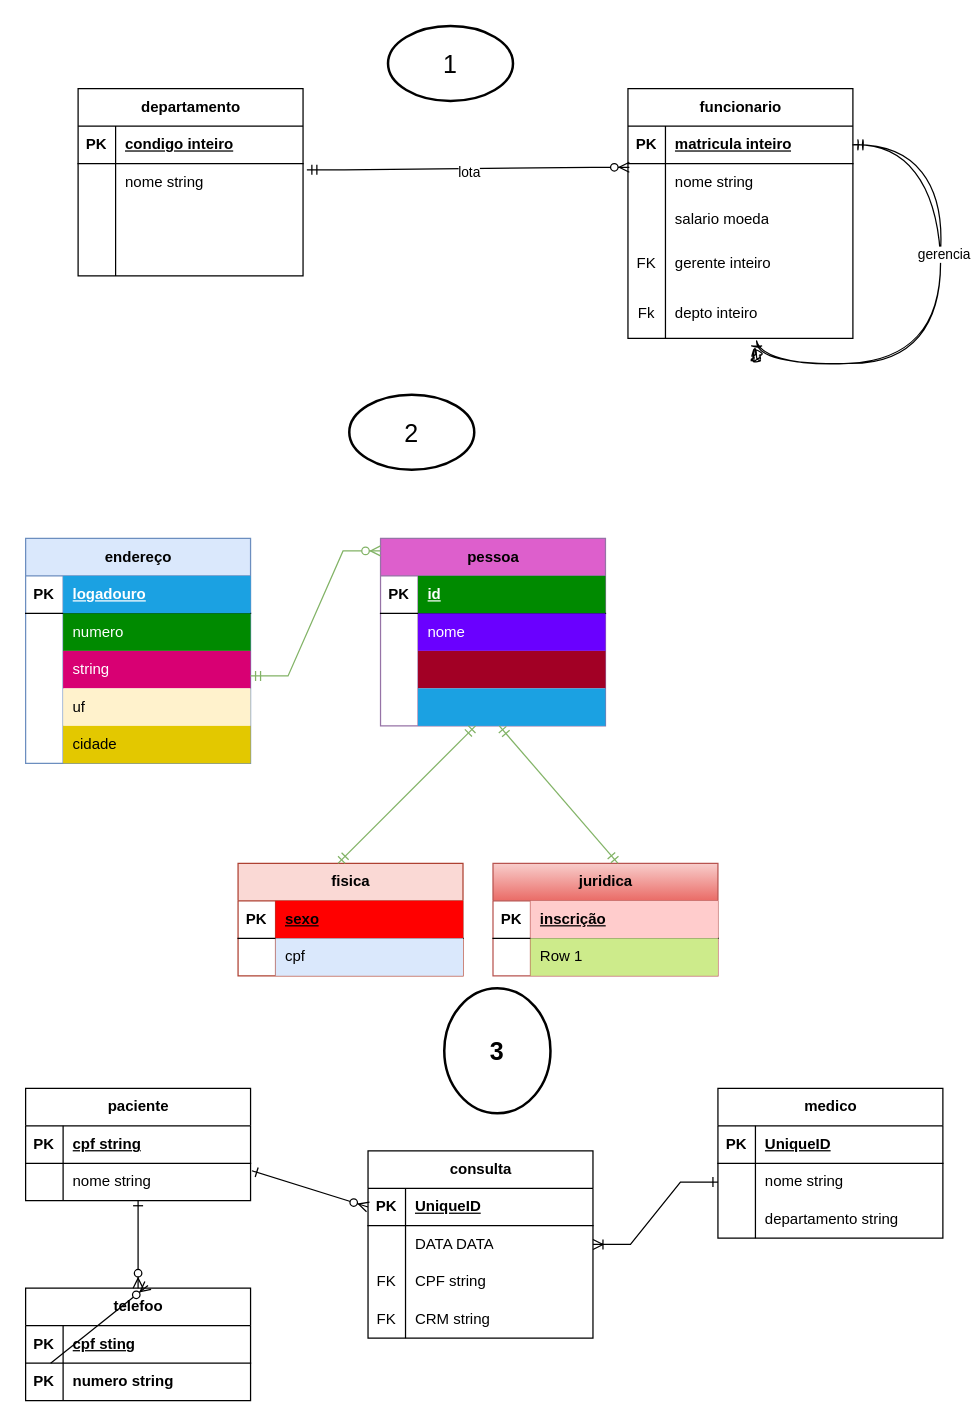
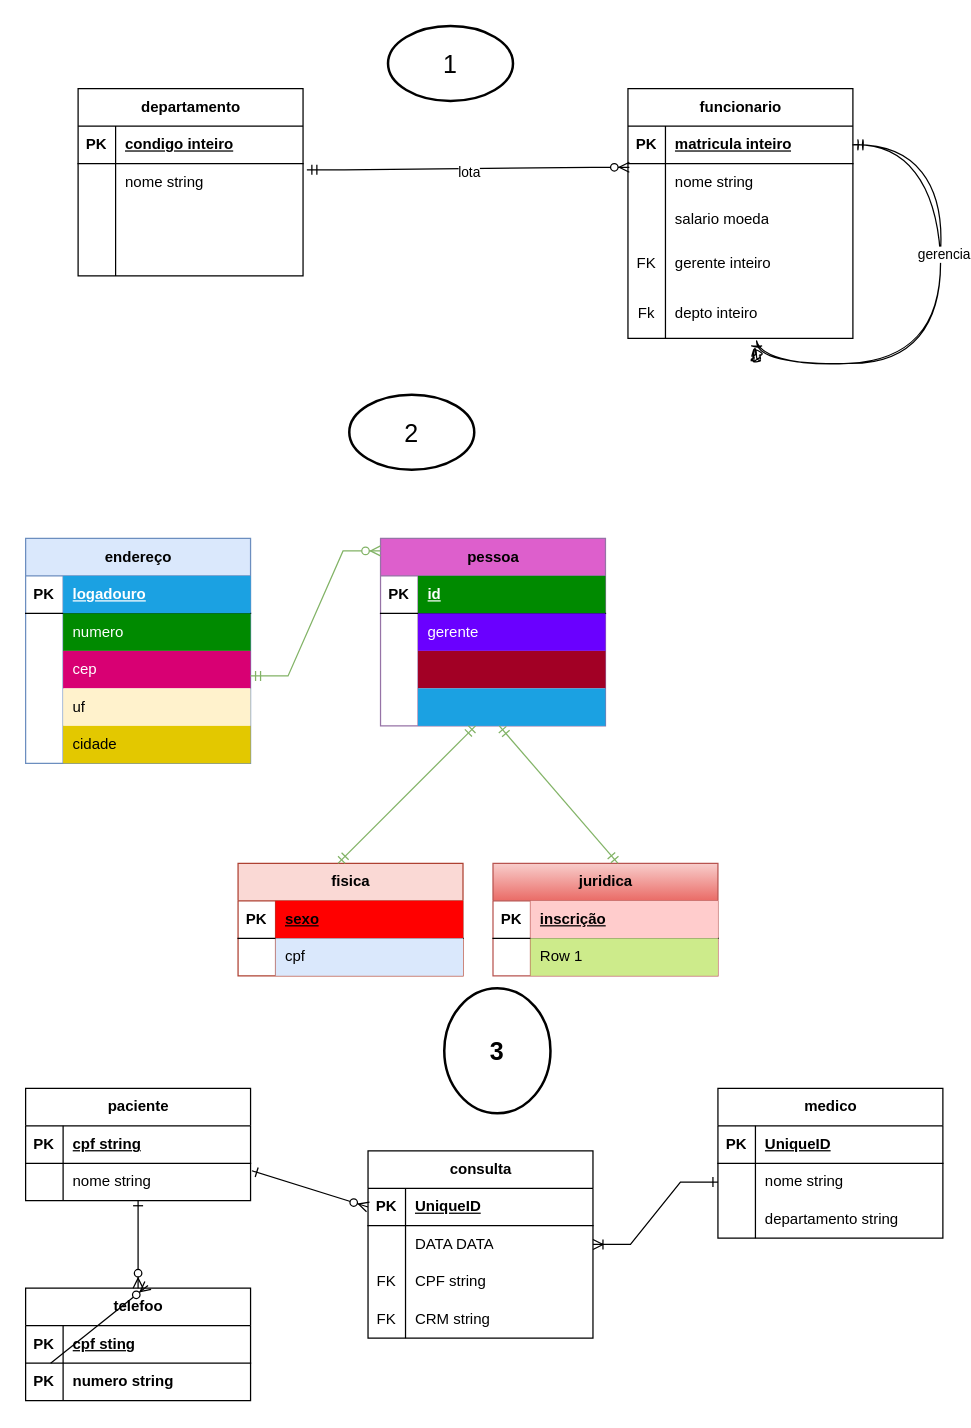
(445, 632) -> (458, 632)
(96, 669) -> (86, 669)
